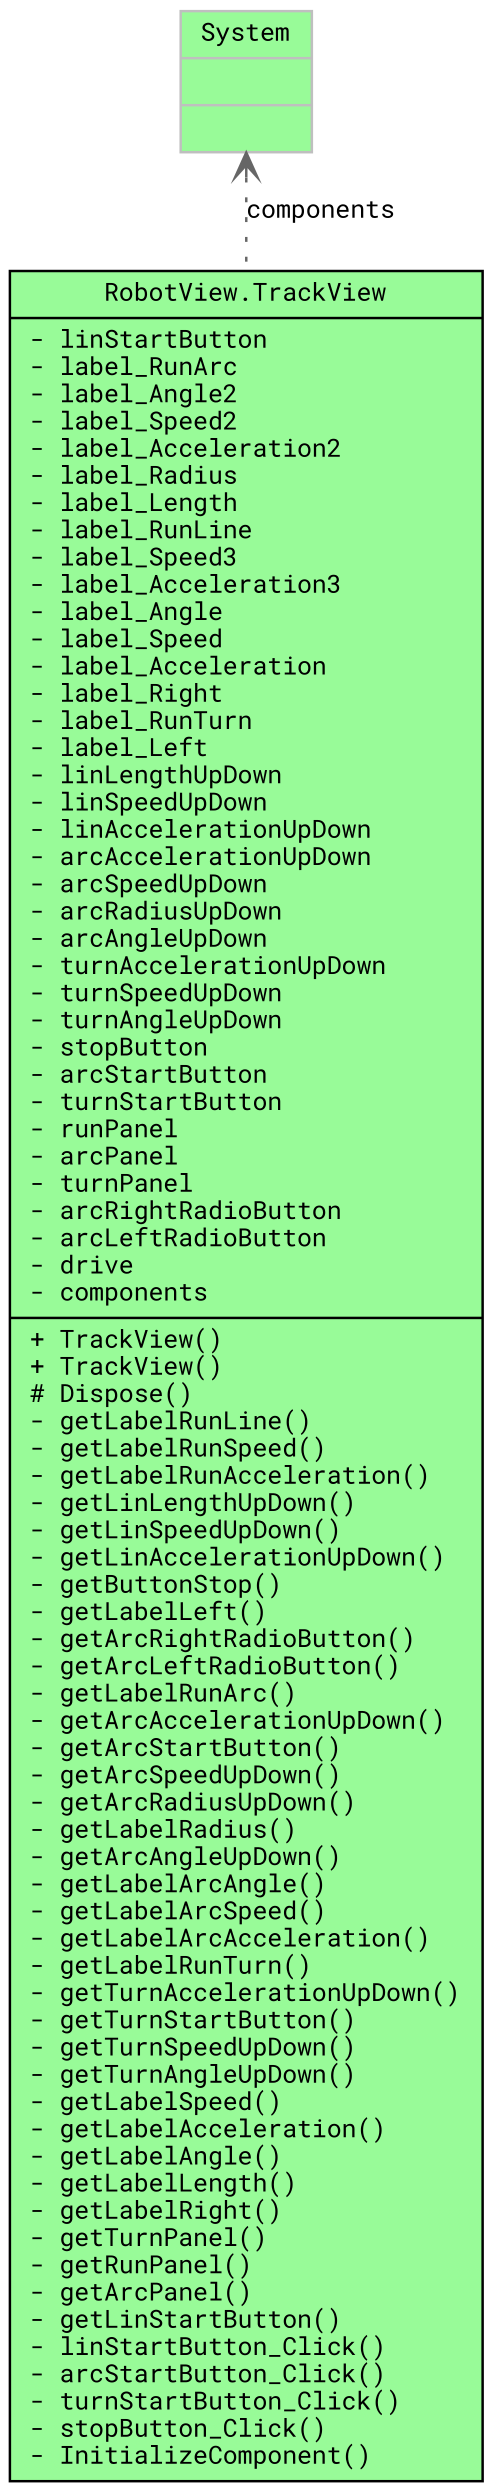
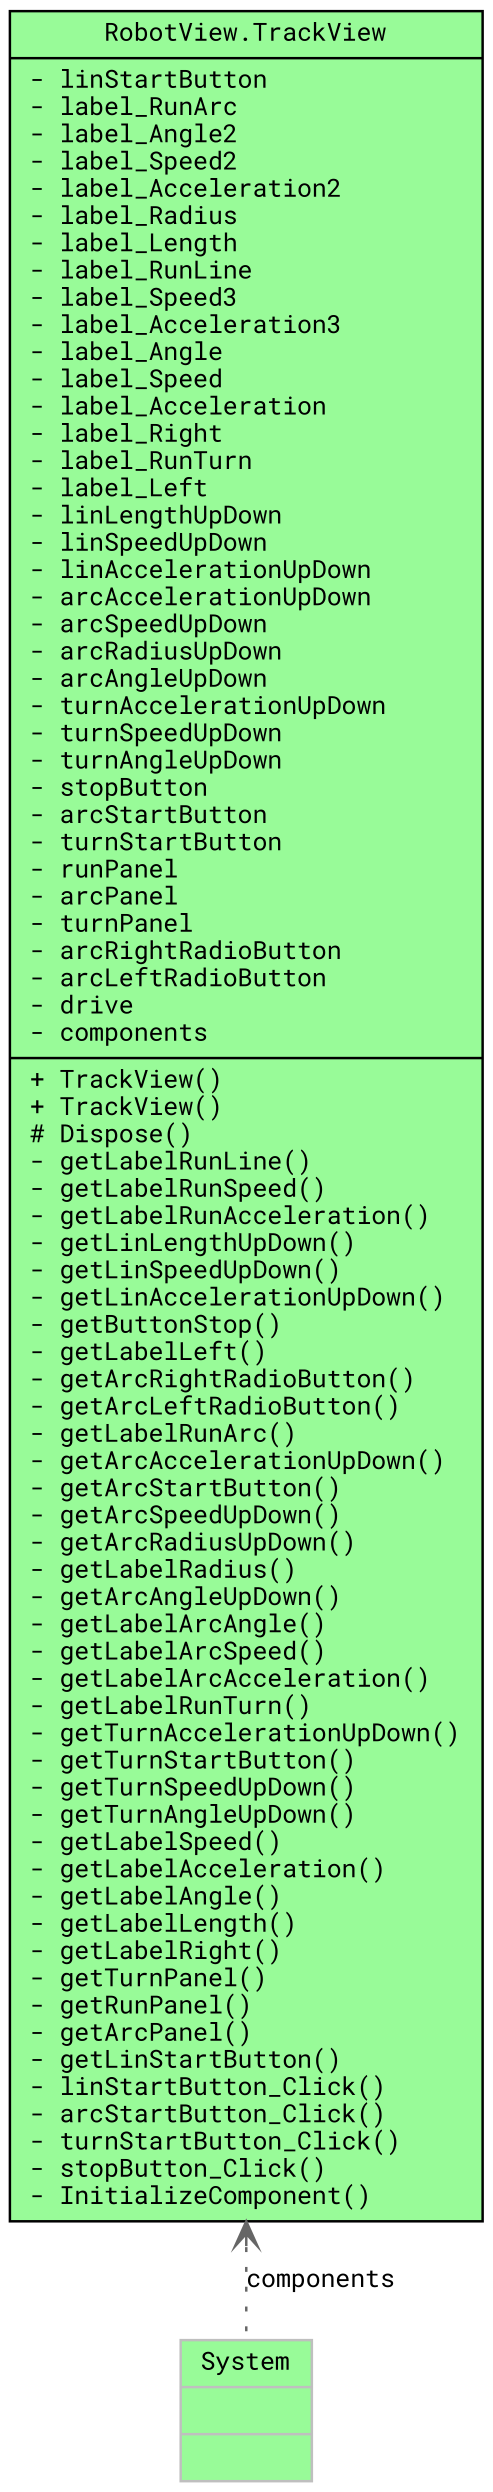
(246, 224) -> (246, 2293)
